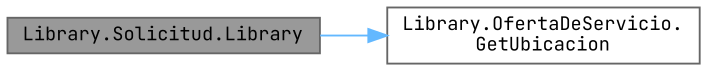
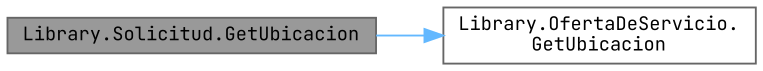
(164, 36) -> (192, 36)
